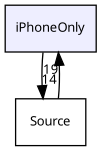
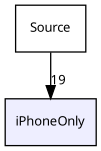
(42, 69) -> none
